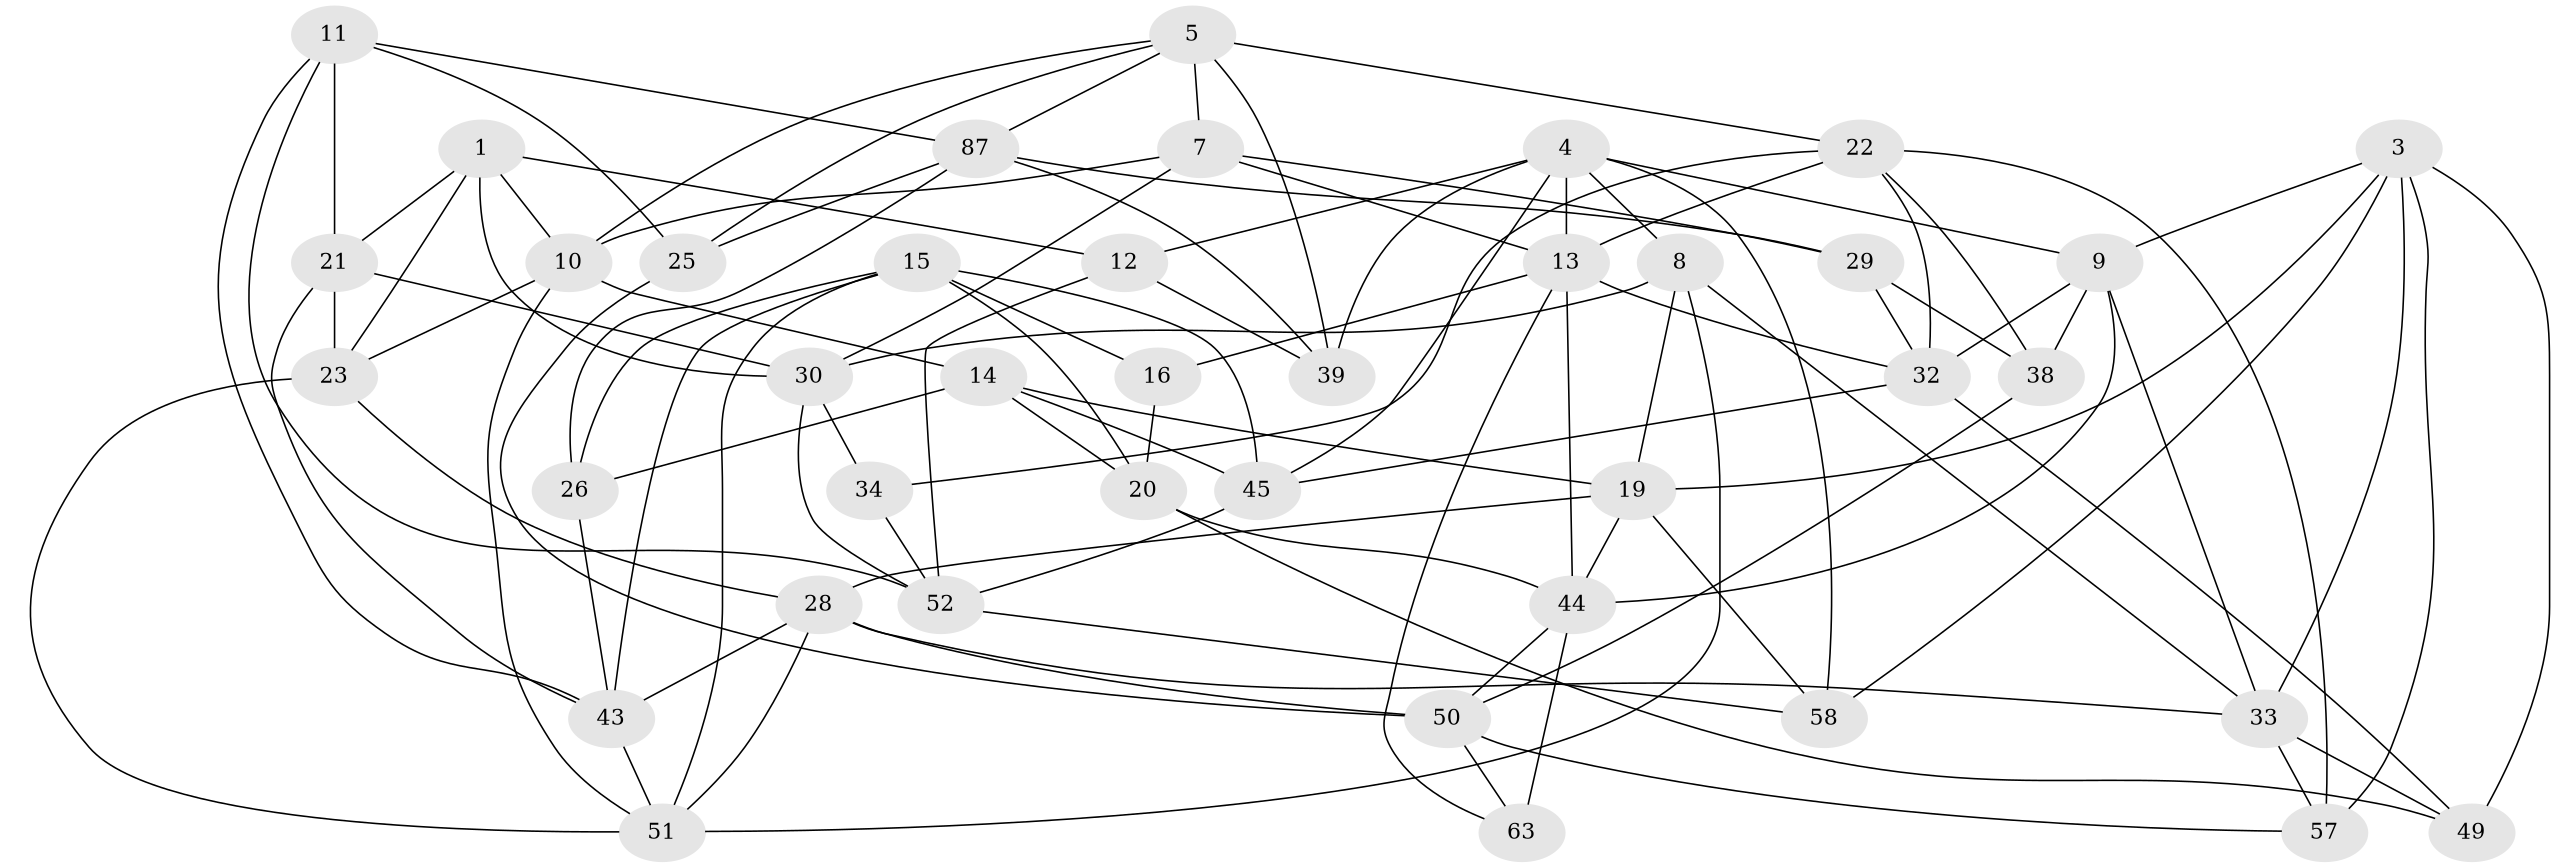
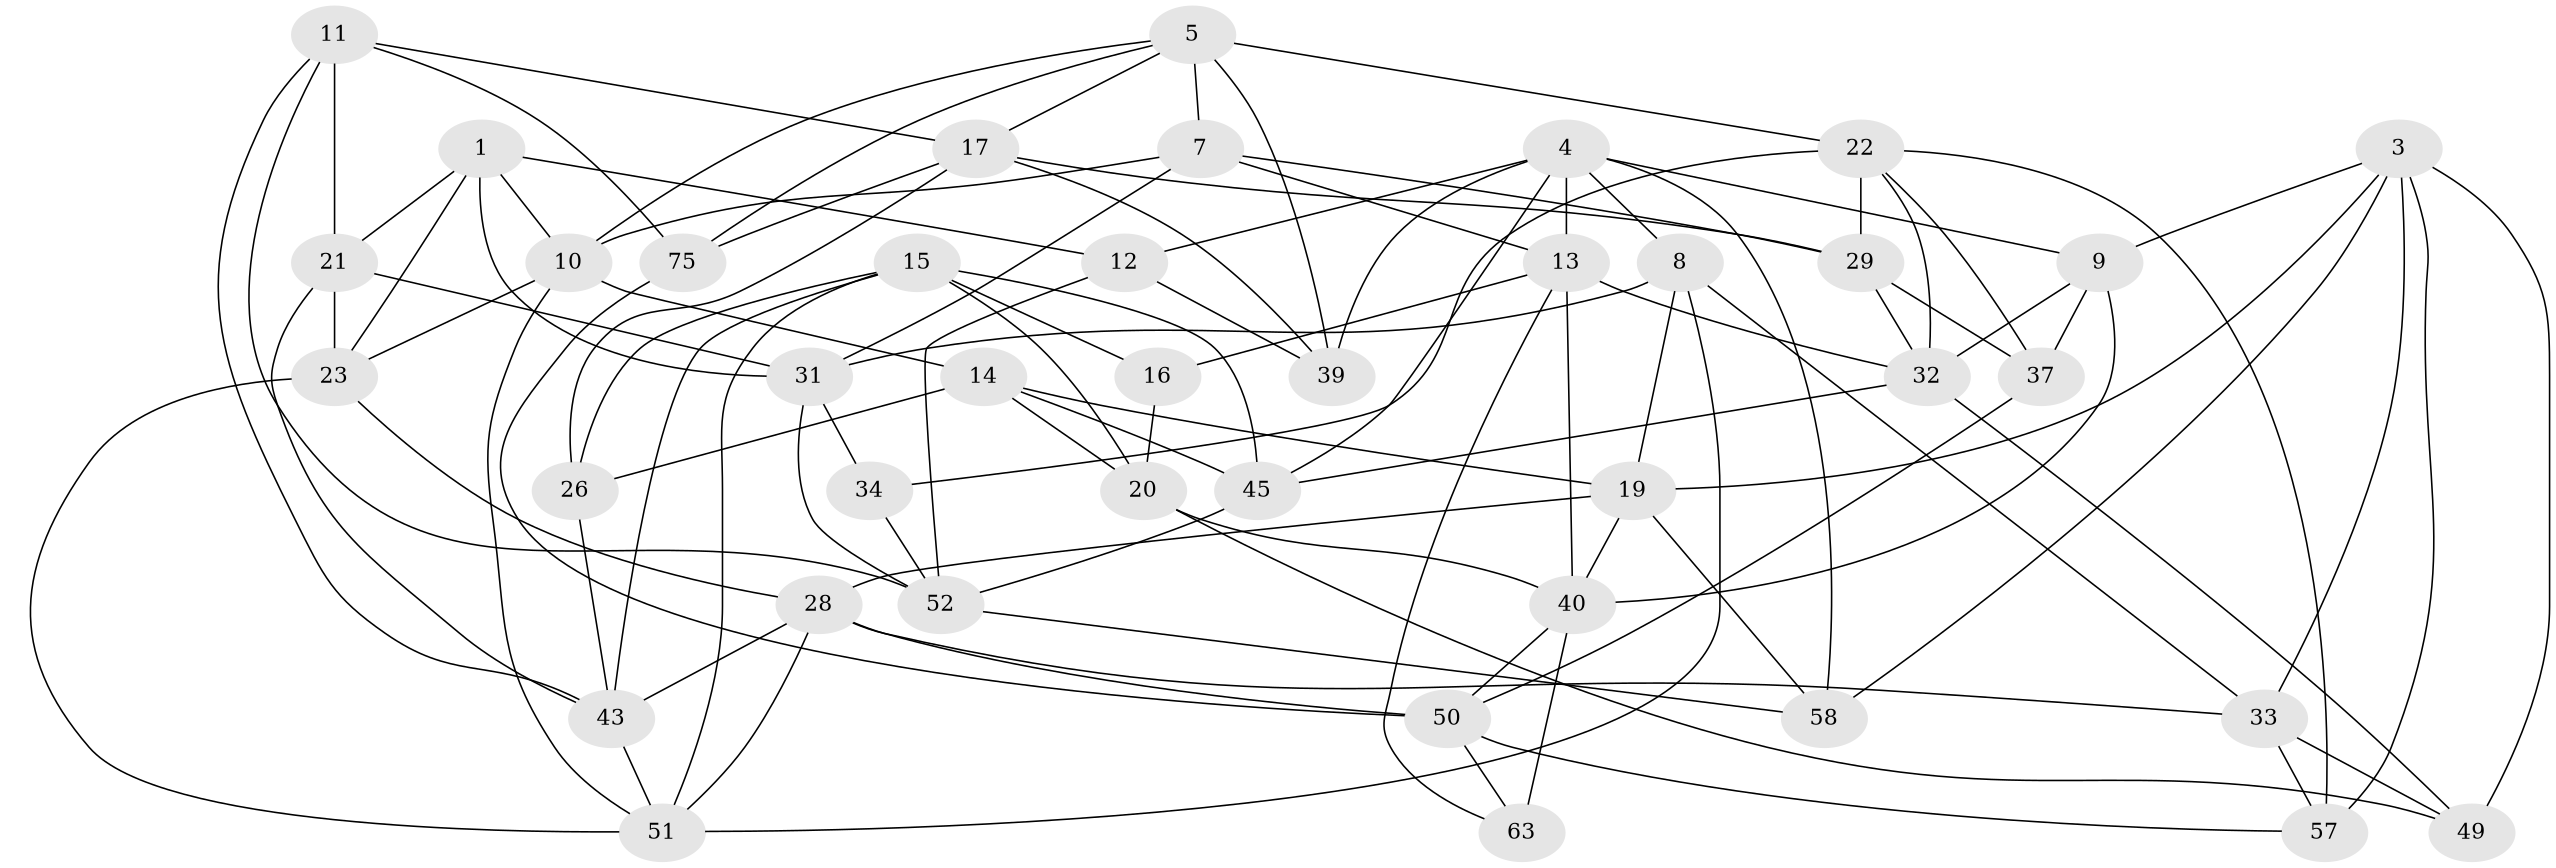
(976, 149) -> (976, 149)
(1716, 199) -> (1861, 202)
(683, 263) -> (683, 263)
(810, 377) -> (810, 377)
(2041, 377) -> (2041, 377)
(2182, 491) -> none
(1573, 605) -> (1573, 605)
